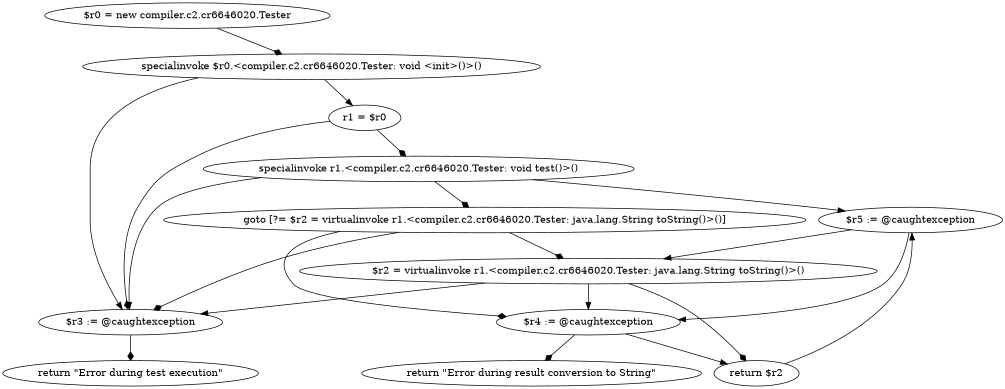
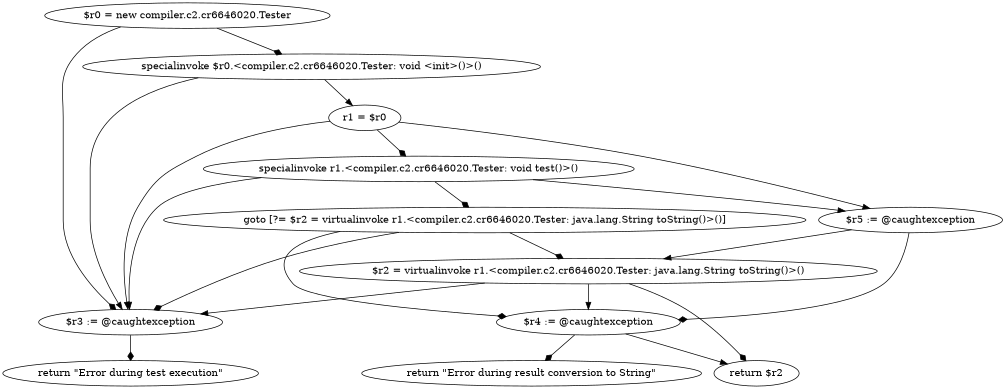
none -> (63, 158)
(180, 165) -> (180, 165)
(816, 306) -> (816, 306)
(868, 319) -> (633, 155)
